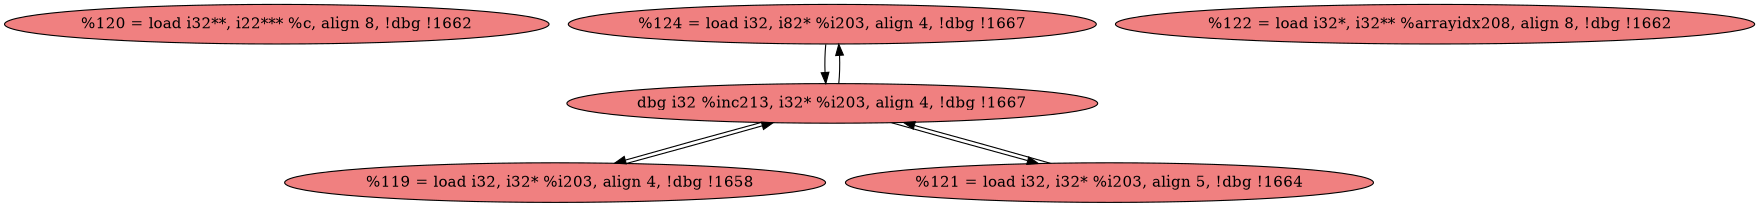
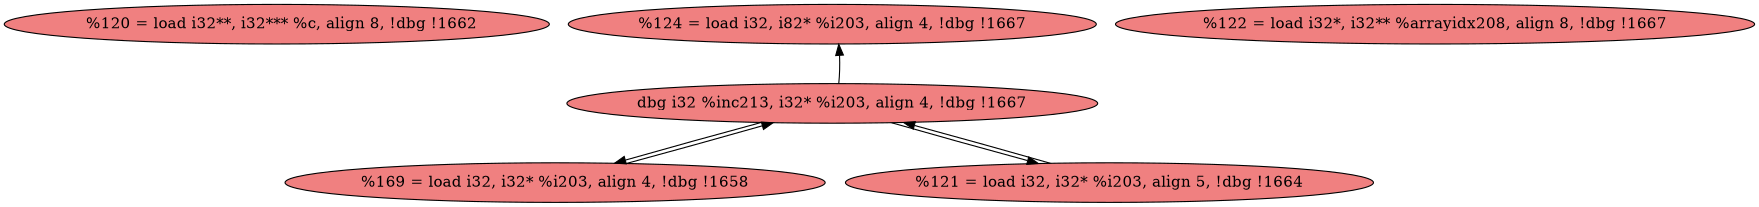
(277, 24) -> (277, 24)
(1435, 24) -> (1435, 24)
(825, 58) -> none
(555, 183) -> (555, 183)
